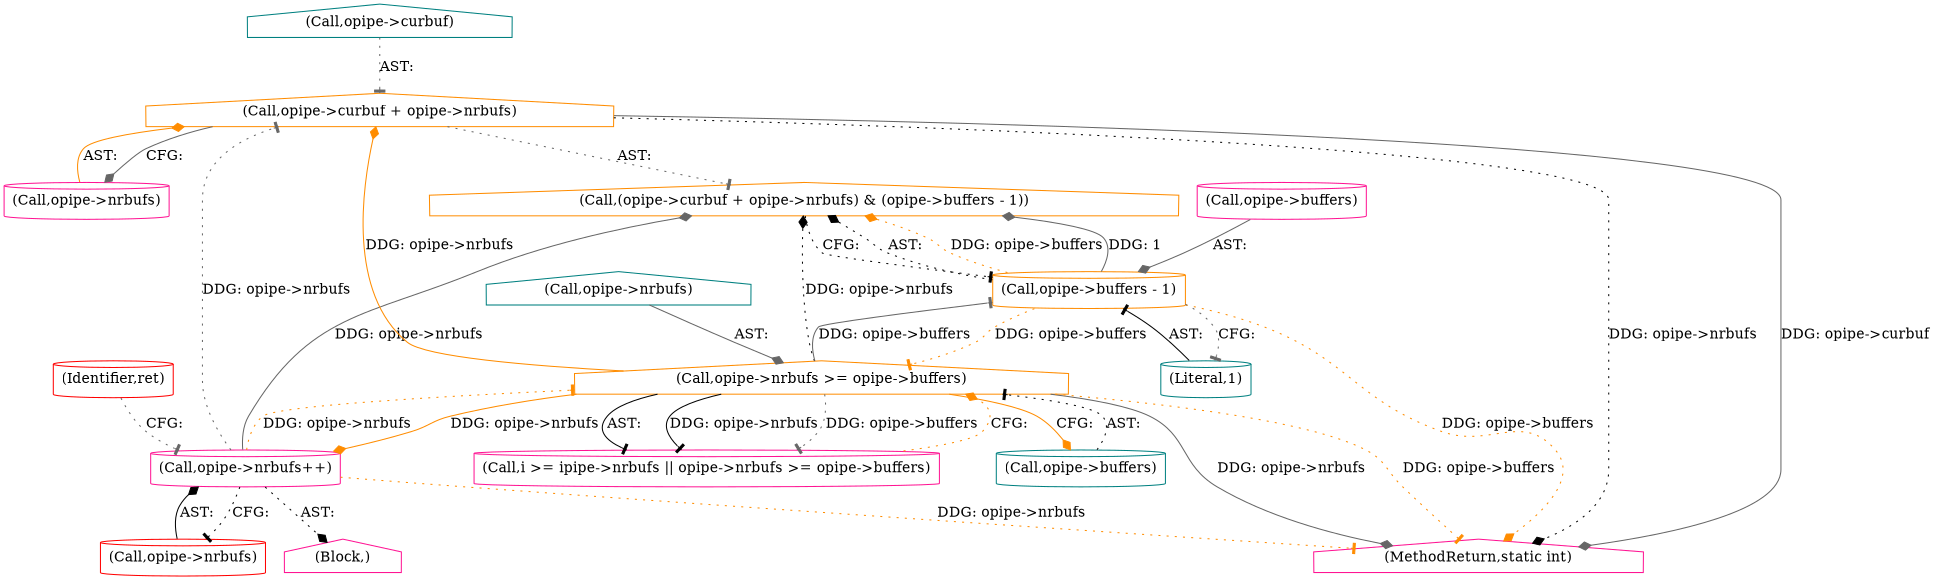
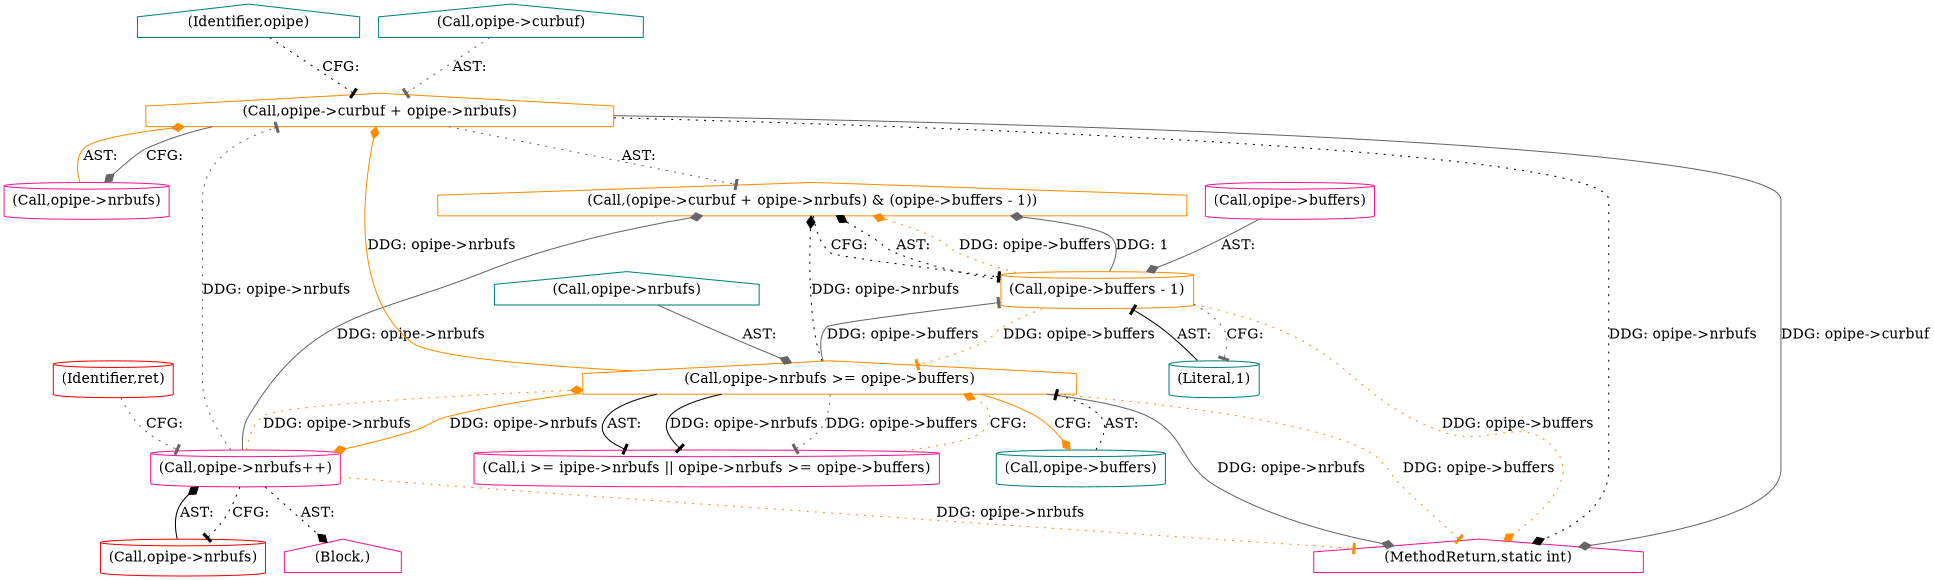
none -> (249, 23)
(396, 400) -> (397, 400)
